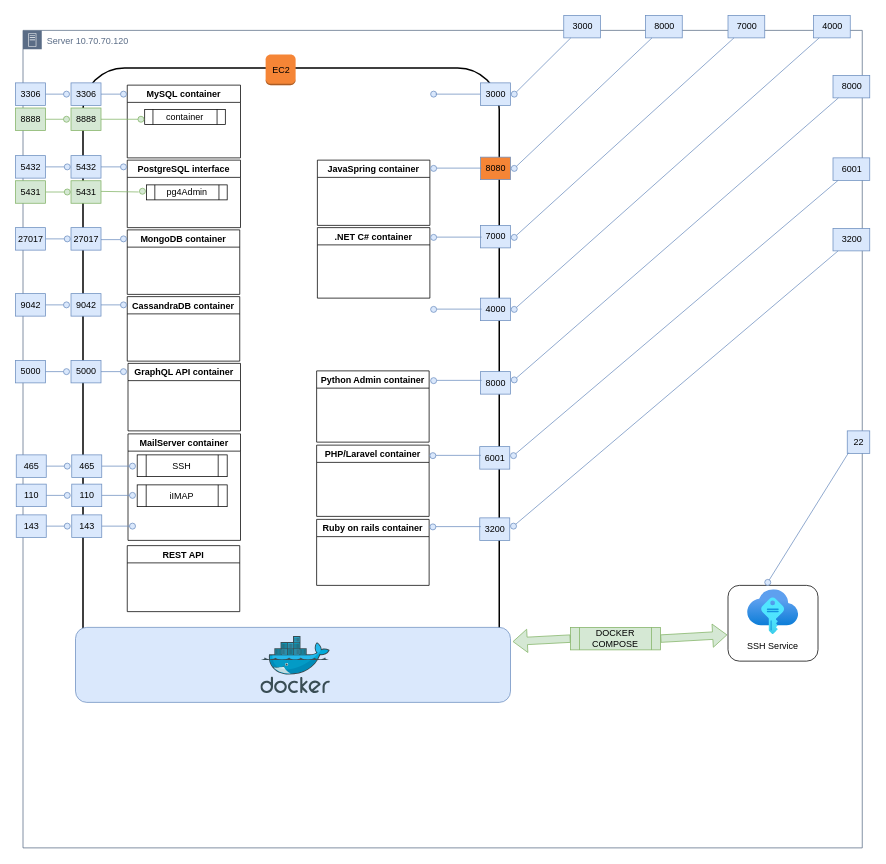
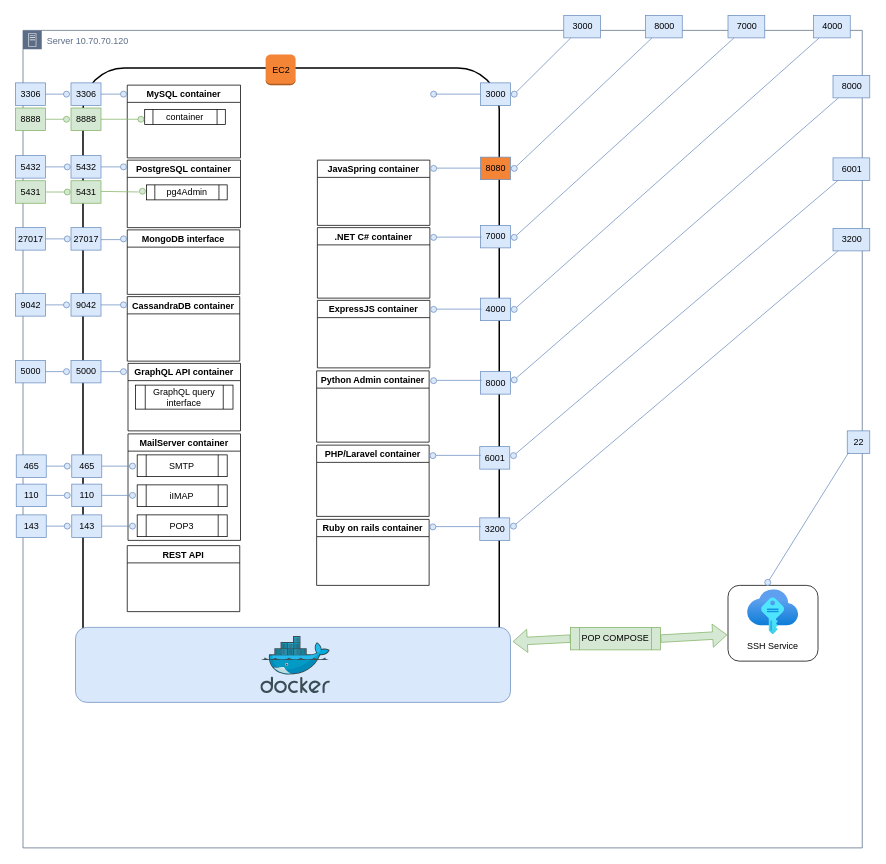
(183, 169) -> (183, 169)
(183, 239) -> (183, 239)
none -> (374, 334)
none -> (184, 397)
(182, 466) -> (182, 466)
none -> (182, 526)
(615, 639) -> (615, 639)
